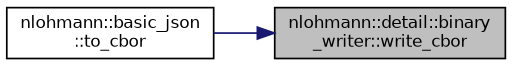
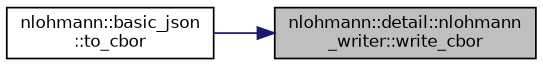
(390, 33) -> (405, 33)
